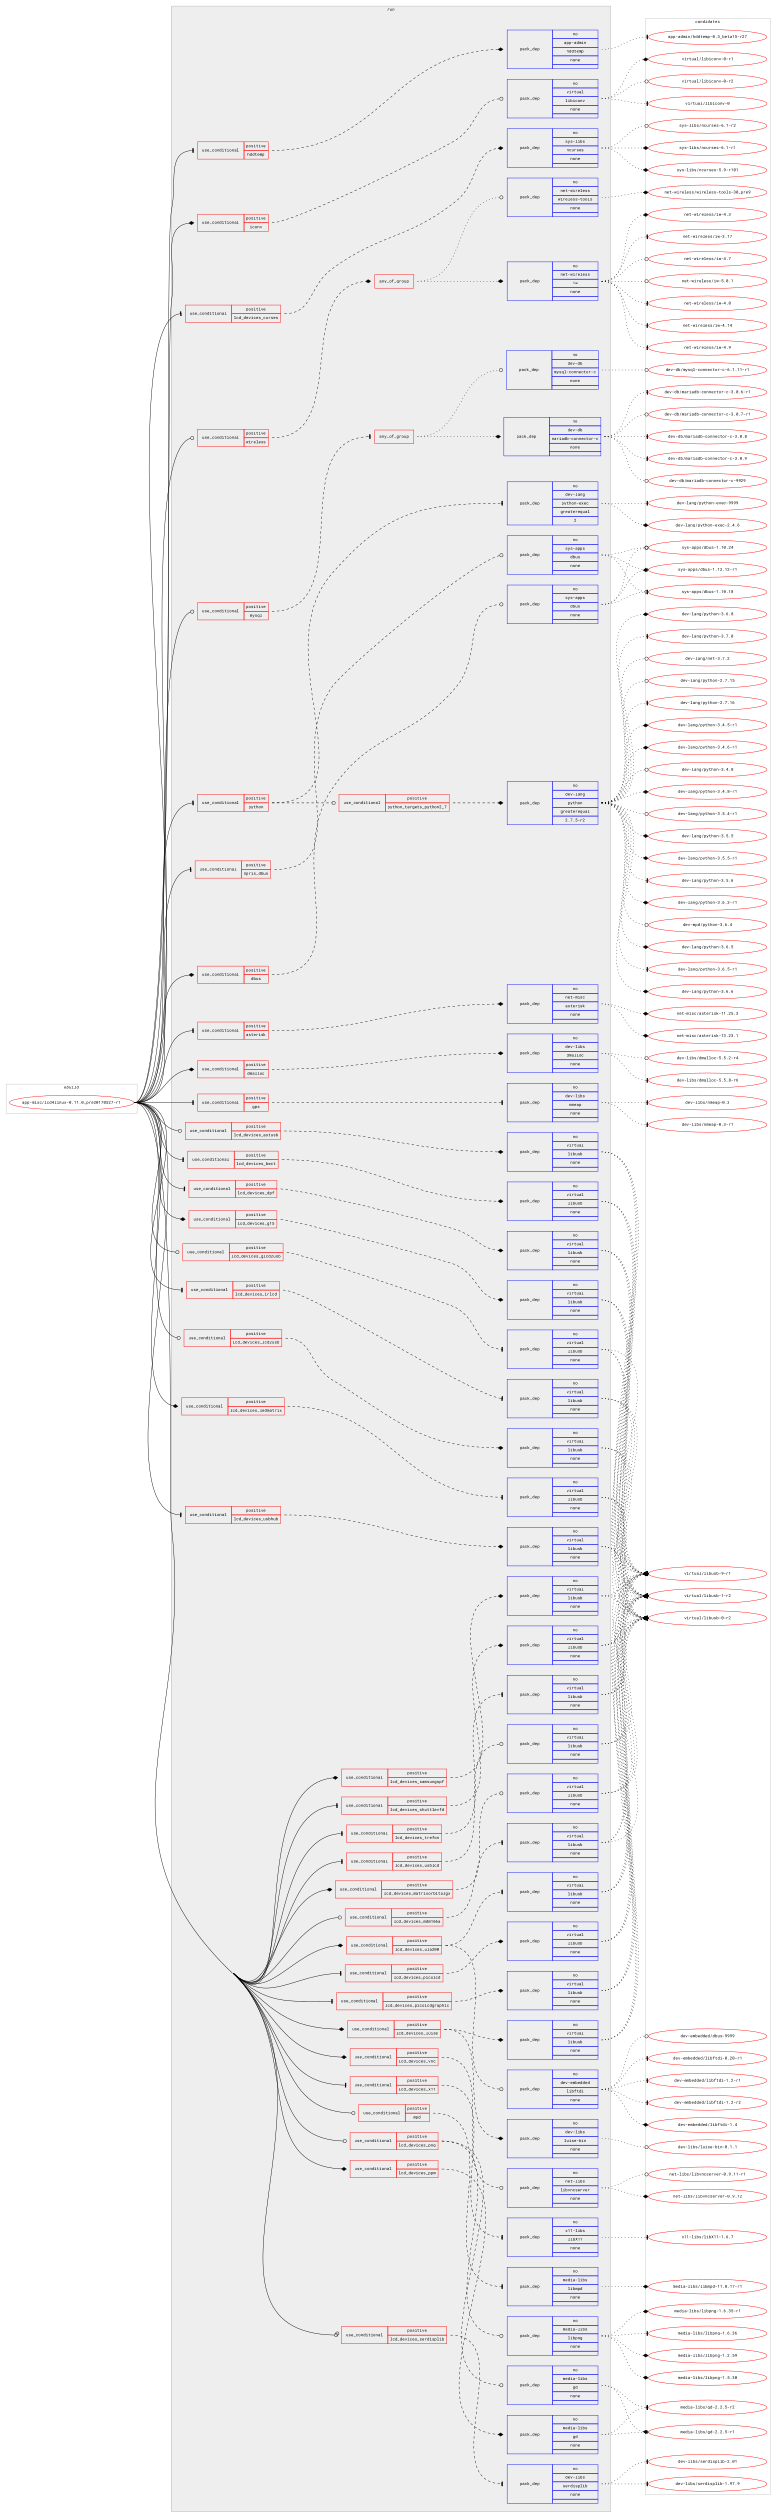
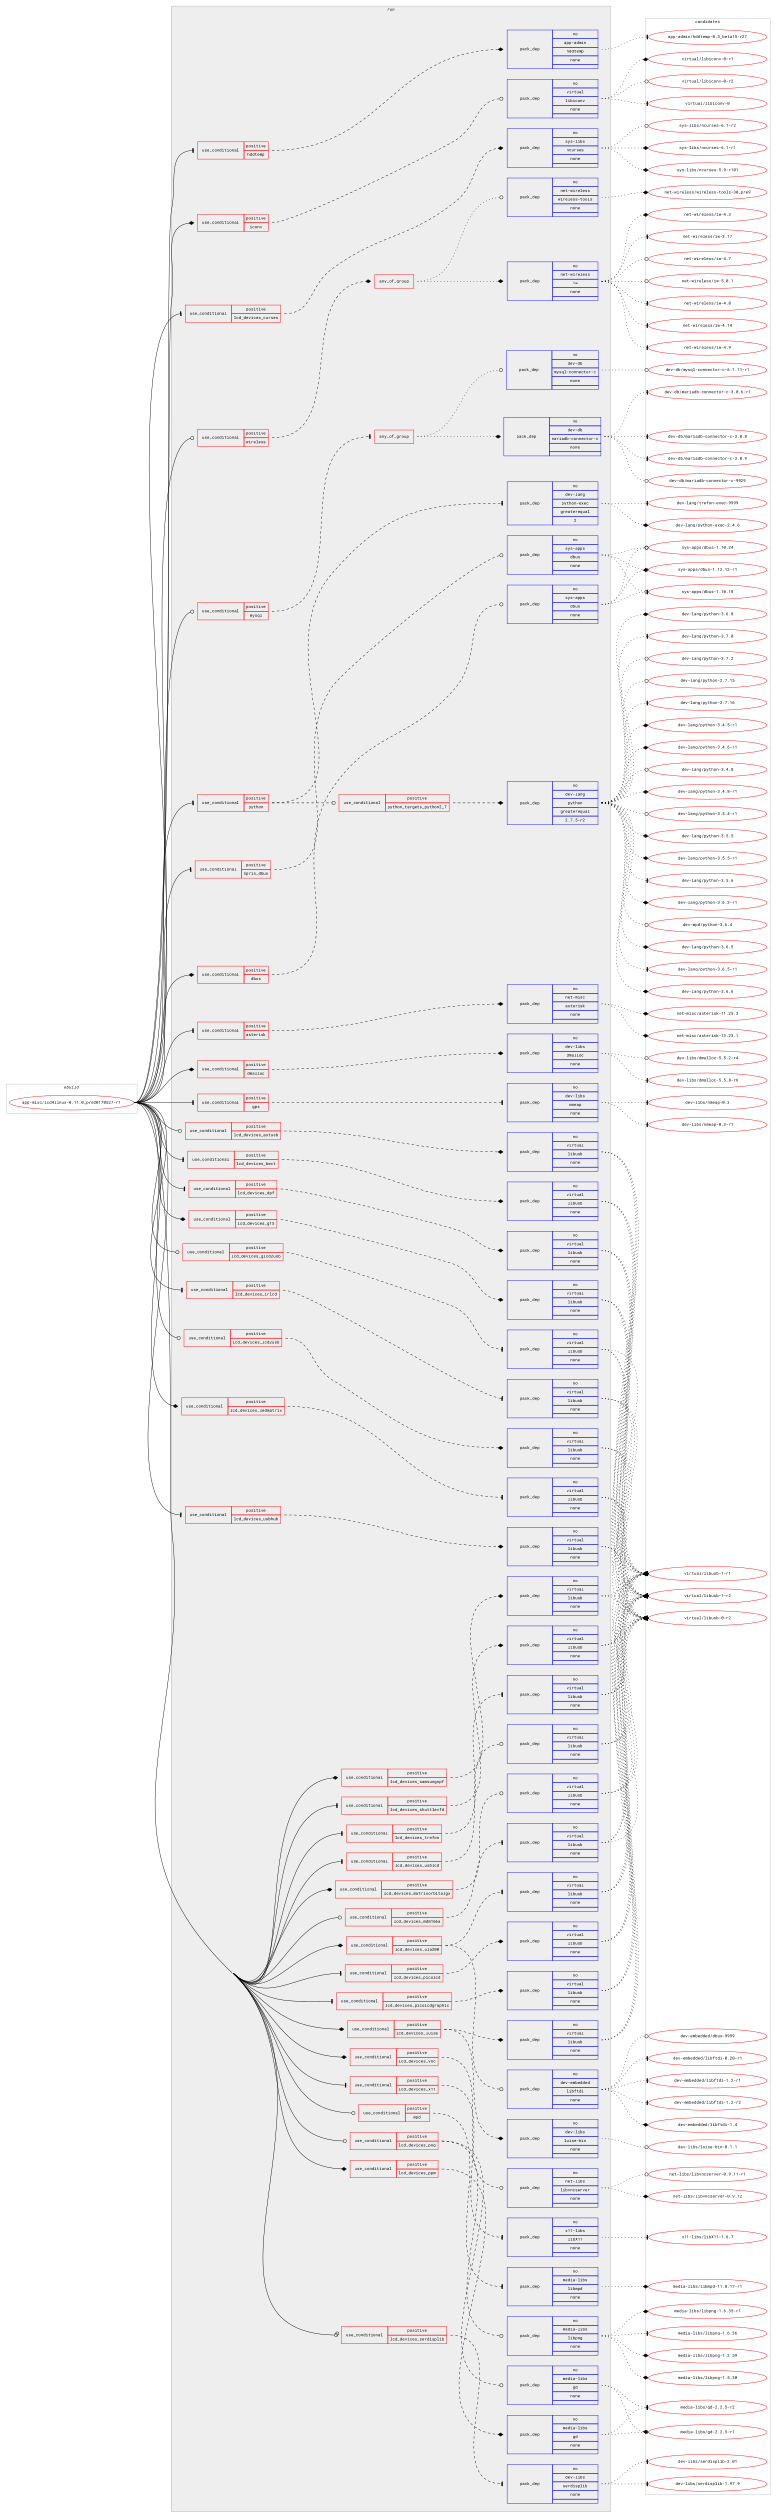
(708, 414) -> none
(708, 503) -> (708, 503)
(708, 659) -> (708, 659)
(708, 1574) -> (708, 1574)
